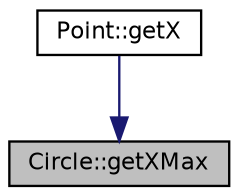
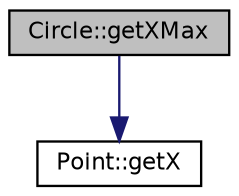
(119, 86) -> (119, 86)
